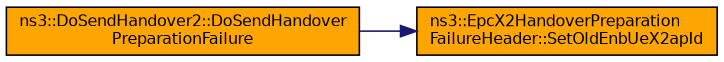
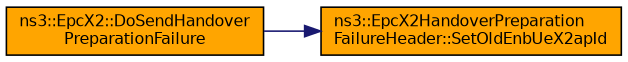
(183, 31) -> (135, 31)
